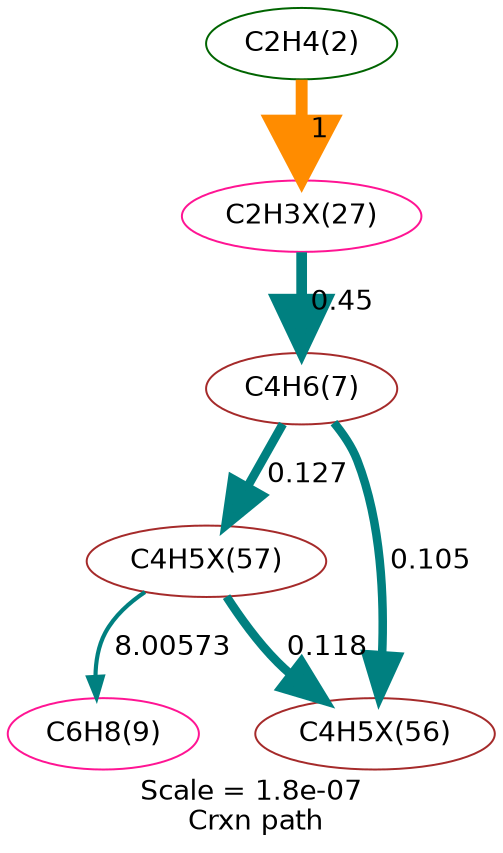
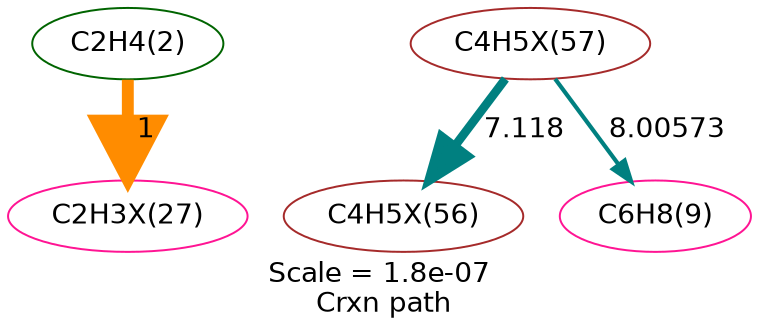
(302, 389) -> none
(323, 648) -> (521, 130)
